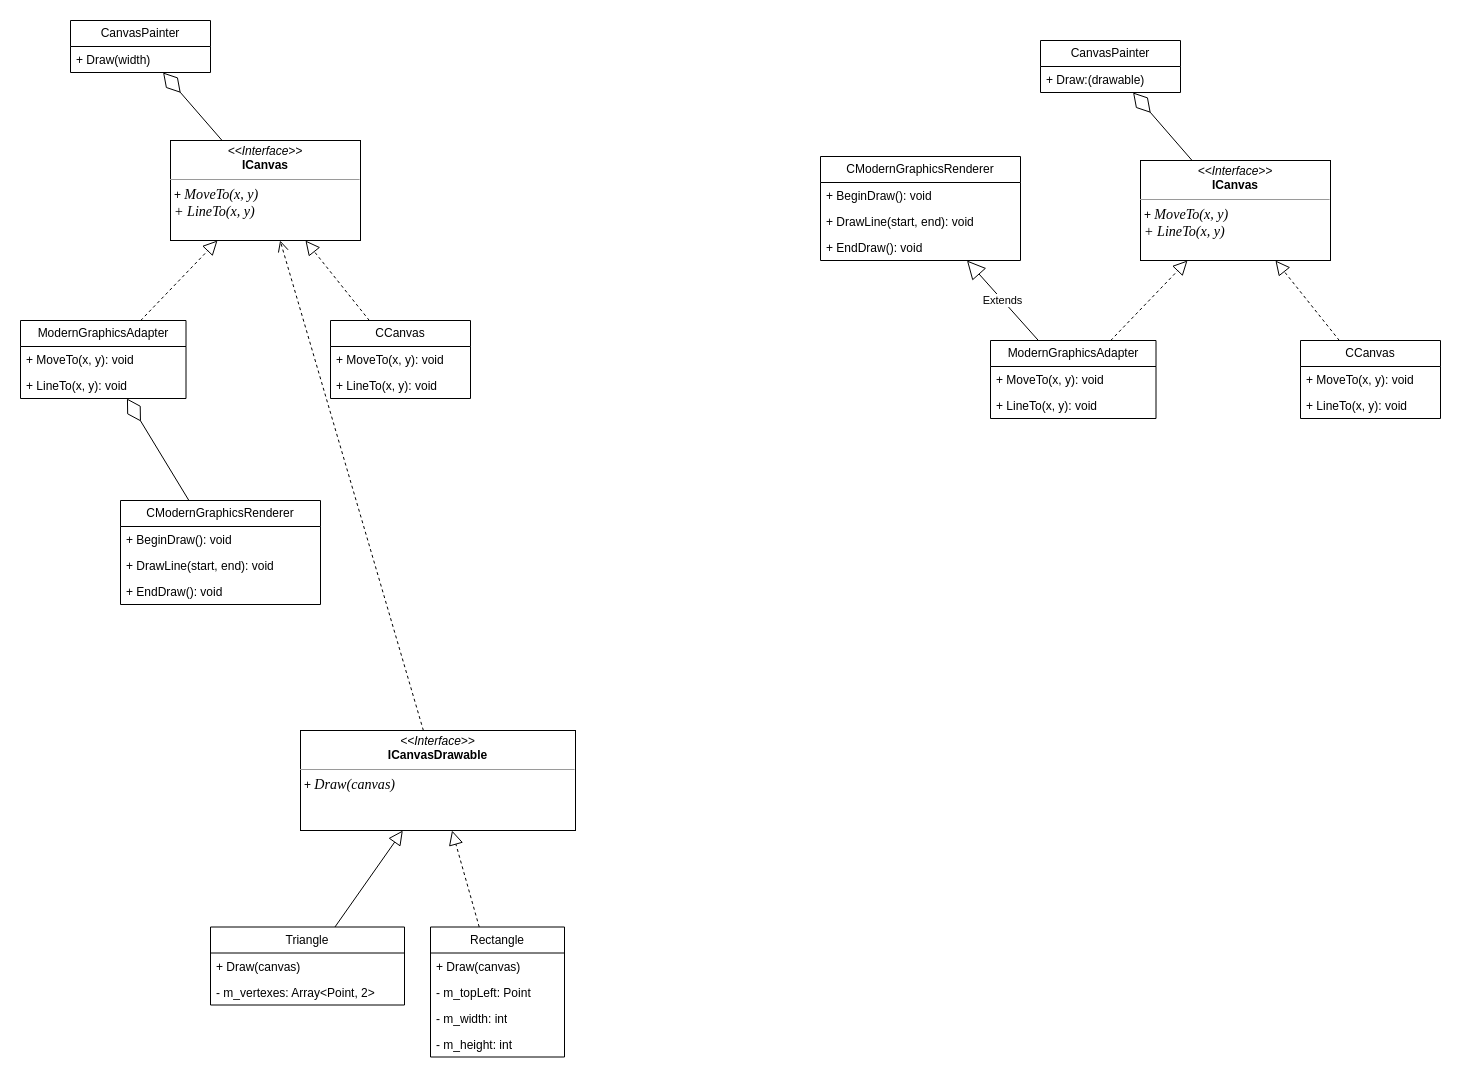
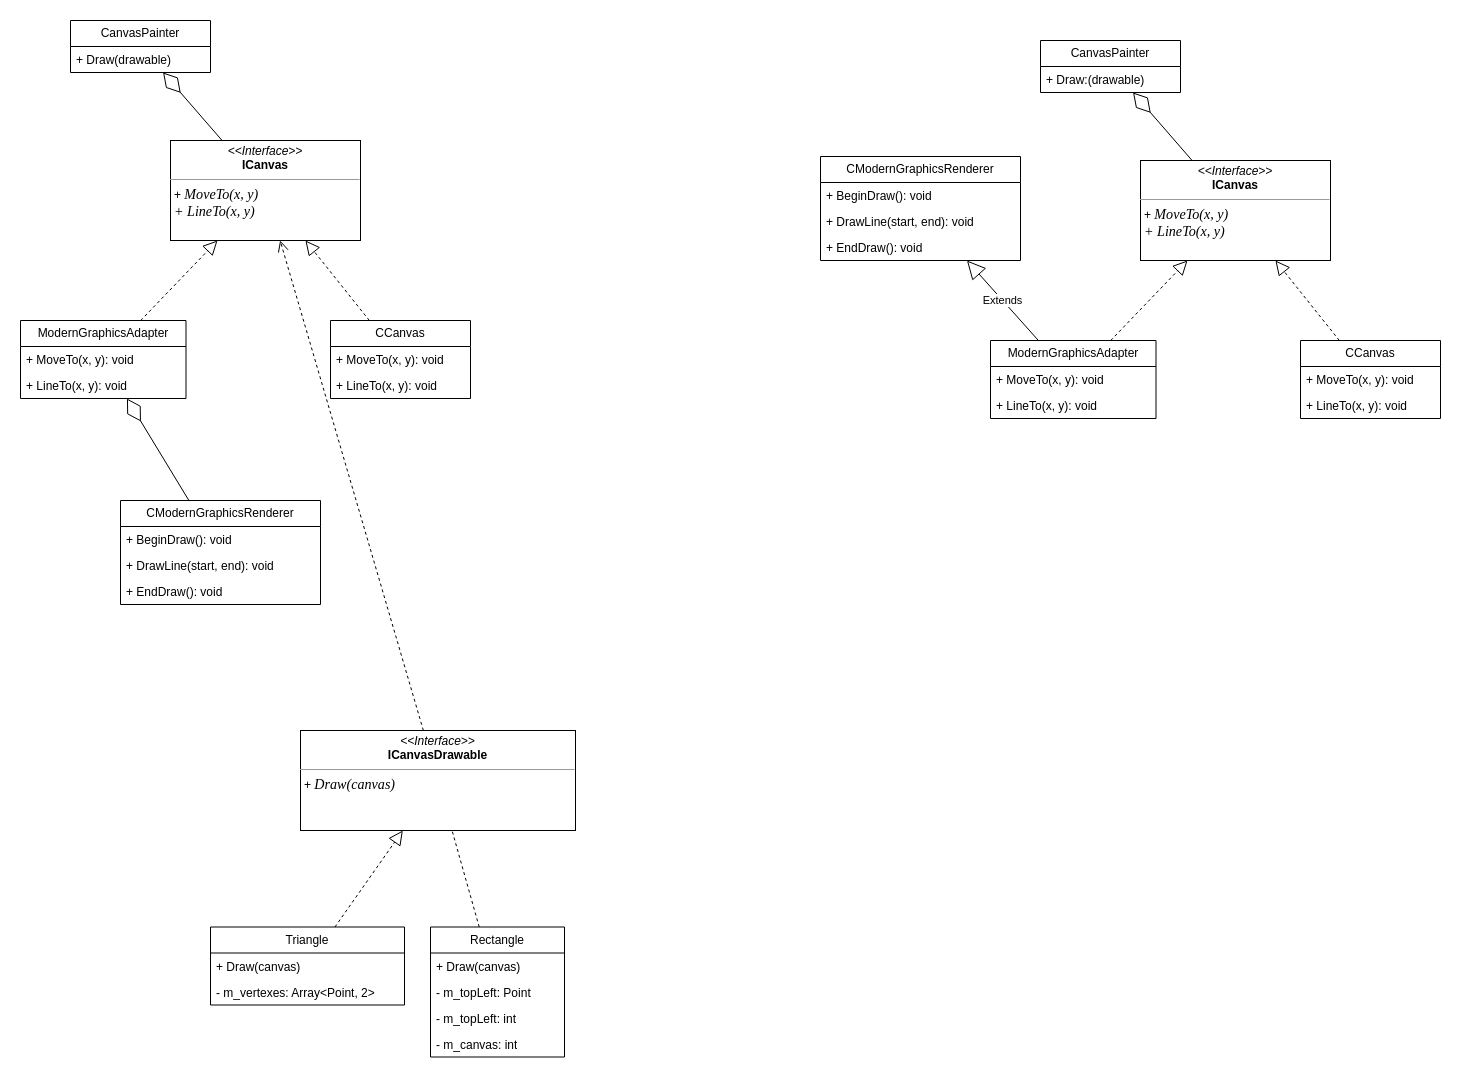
(117, 61) -> (127, 61)
(456, 845) -> (454, 838)
(365, 884) -> (365, 884)
(476, 1020) -> (484, 1020)
(479, 1046) -> (481, 1046)
